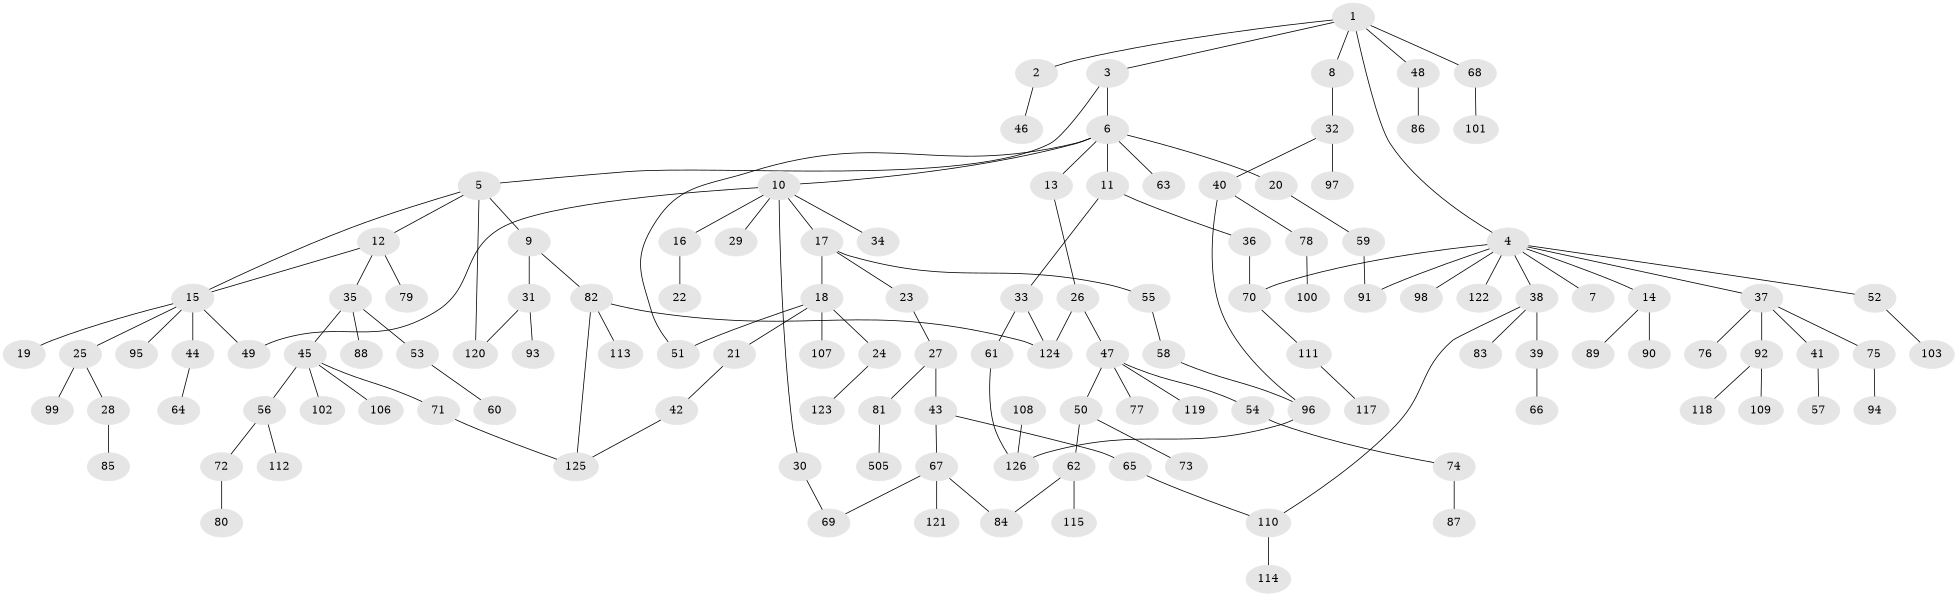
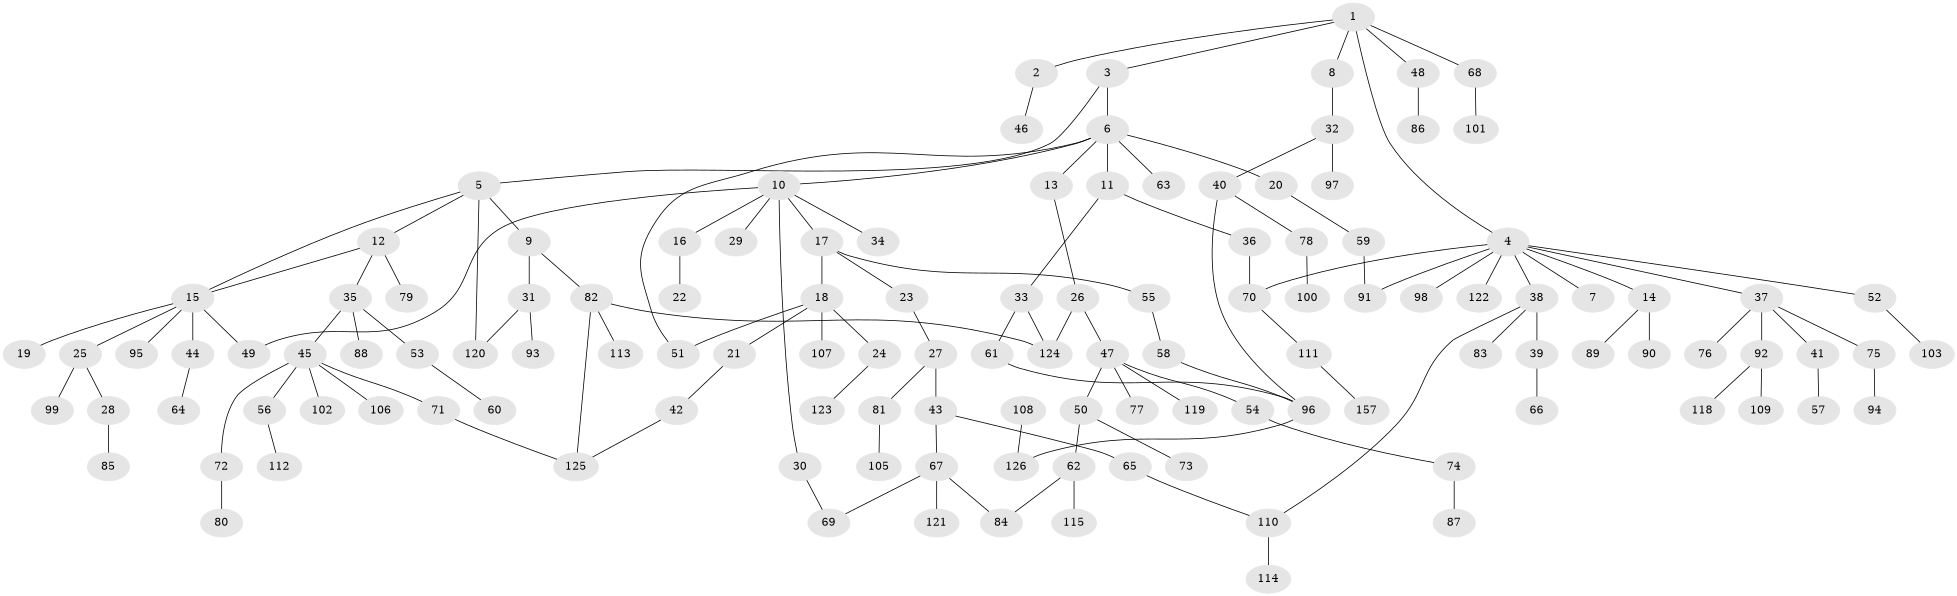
(1367, 411) -> (1367, 411)
(991, 413) -> (1136, 383)
(243, 439) -> (238, 395)
(879, 467) -> (879, 467)
